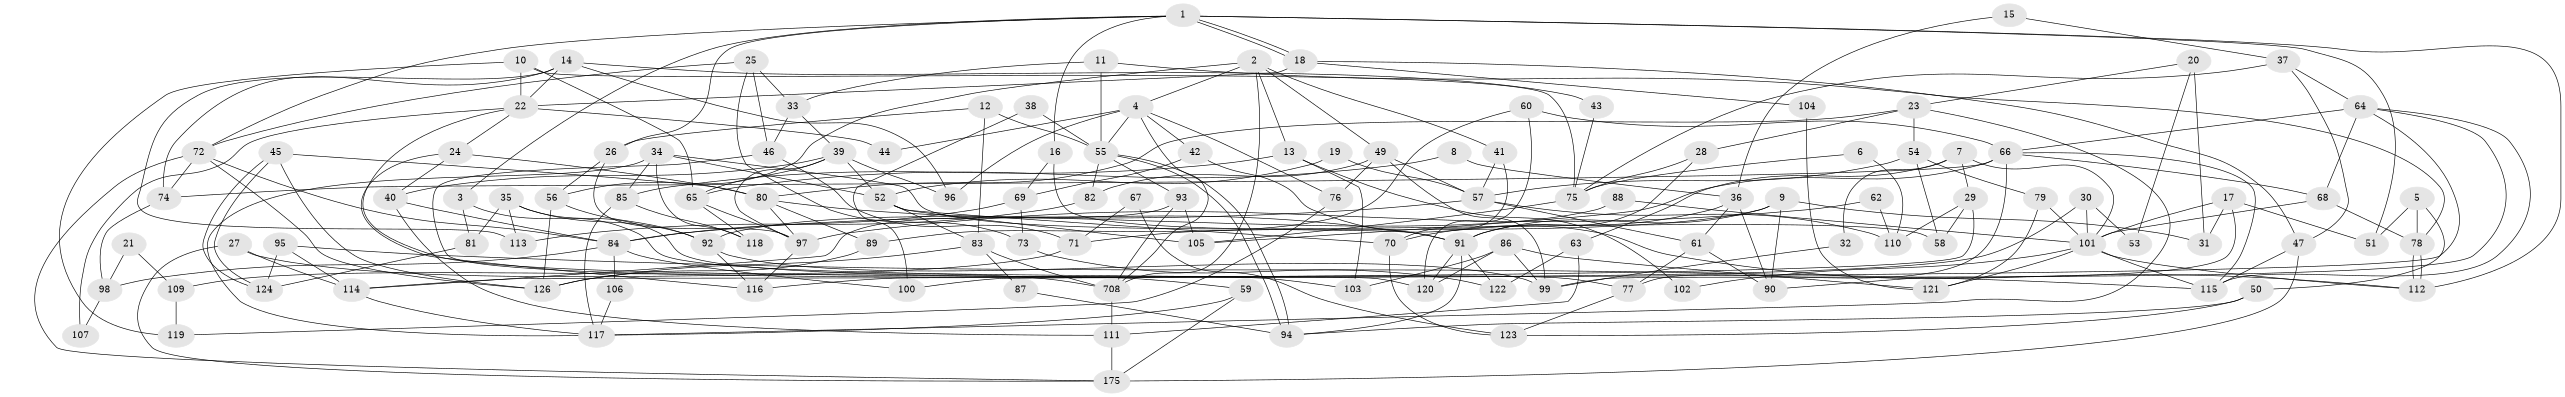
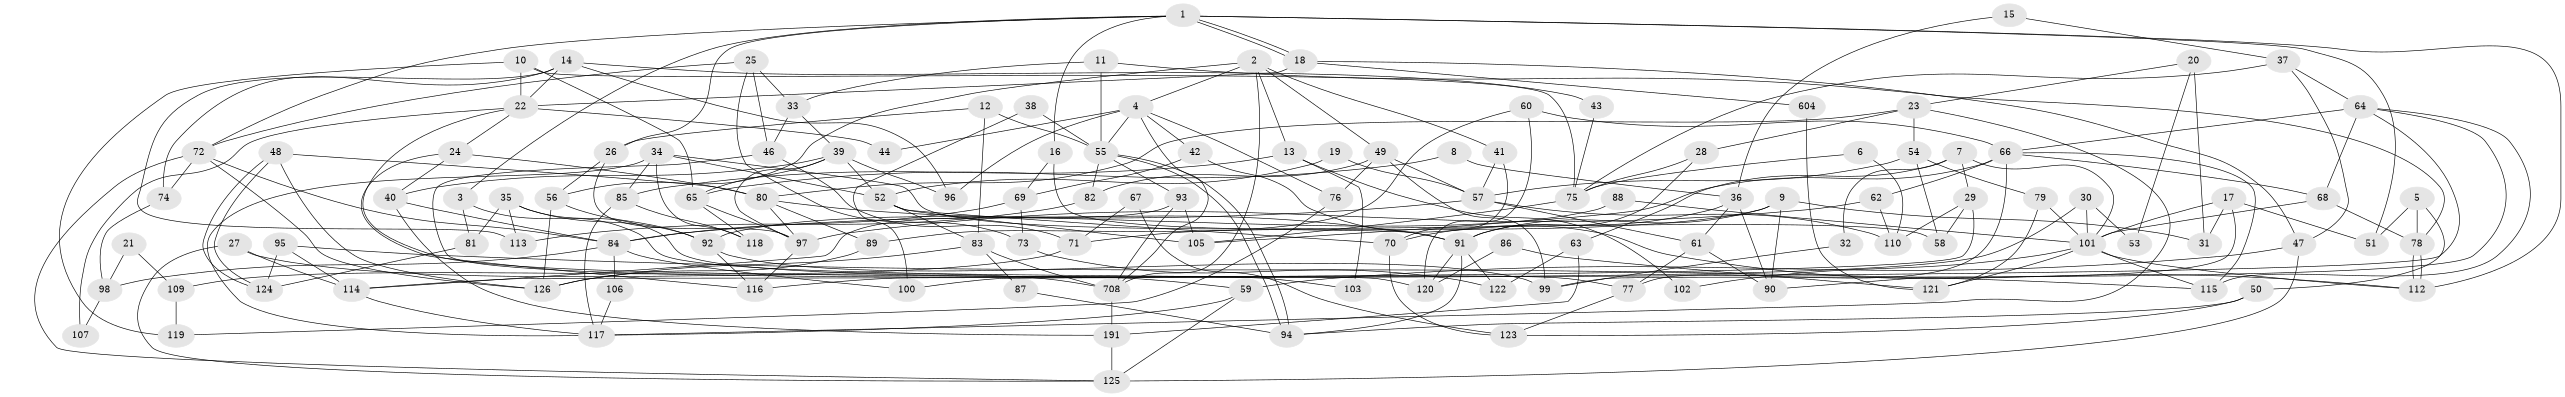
(1807, 107) -> (1807, 107)
(276, 153) -> (276, 153)
(1314, 181) -> (1943, 178)
(2262, 263) -> (1620, 267)
(1453, 265) -> none
(1525, 267) -> none
(1112, 336) -> (1112, 336)
(1112, 382) -> (1112, 382)
